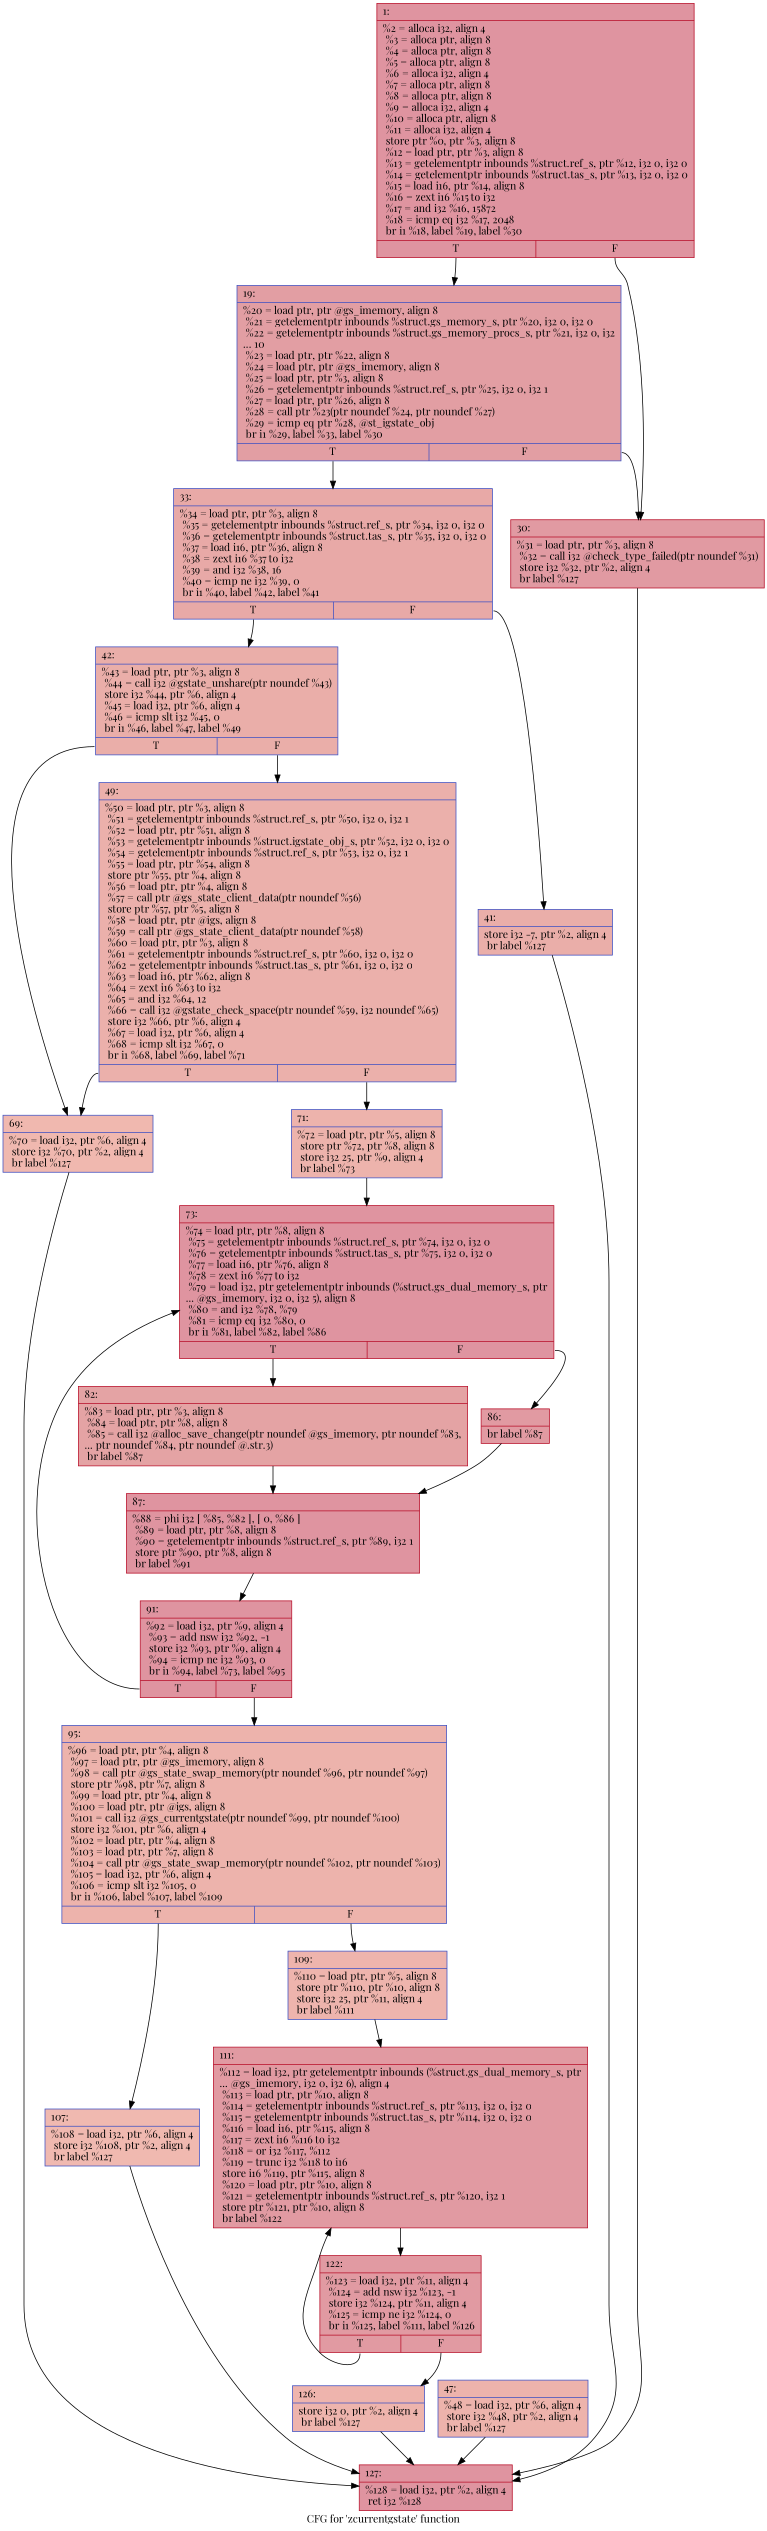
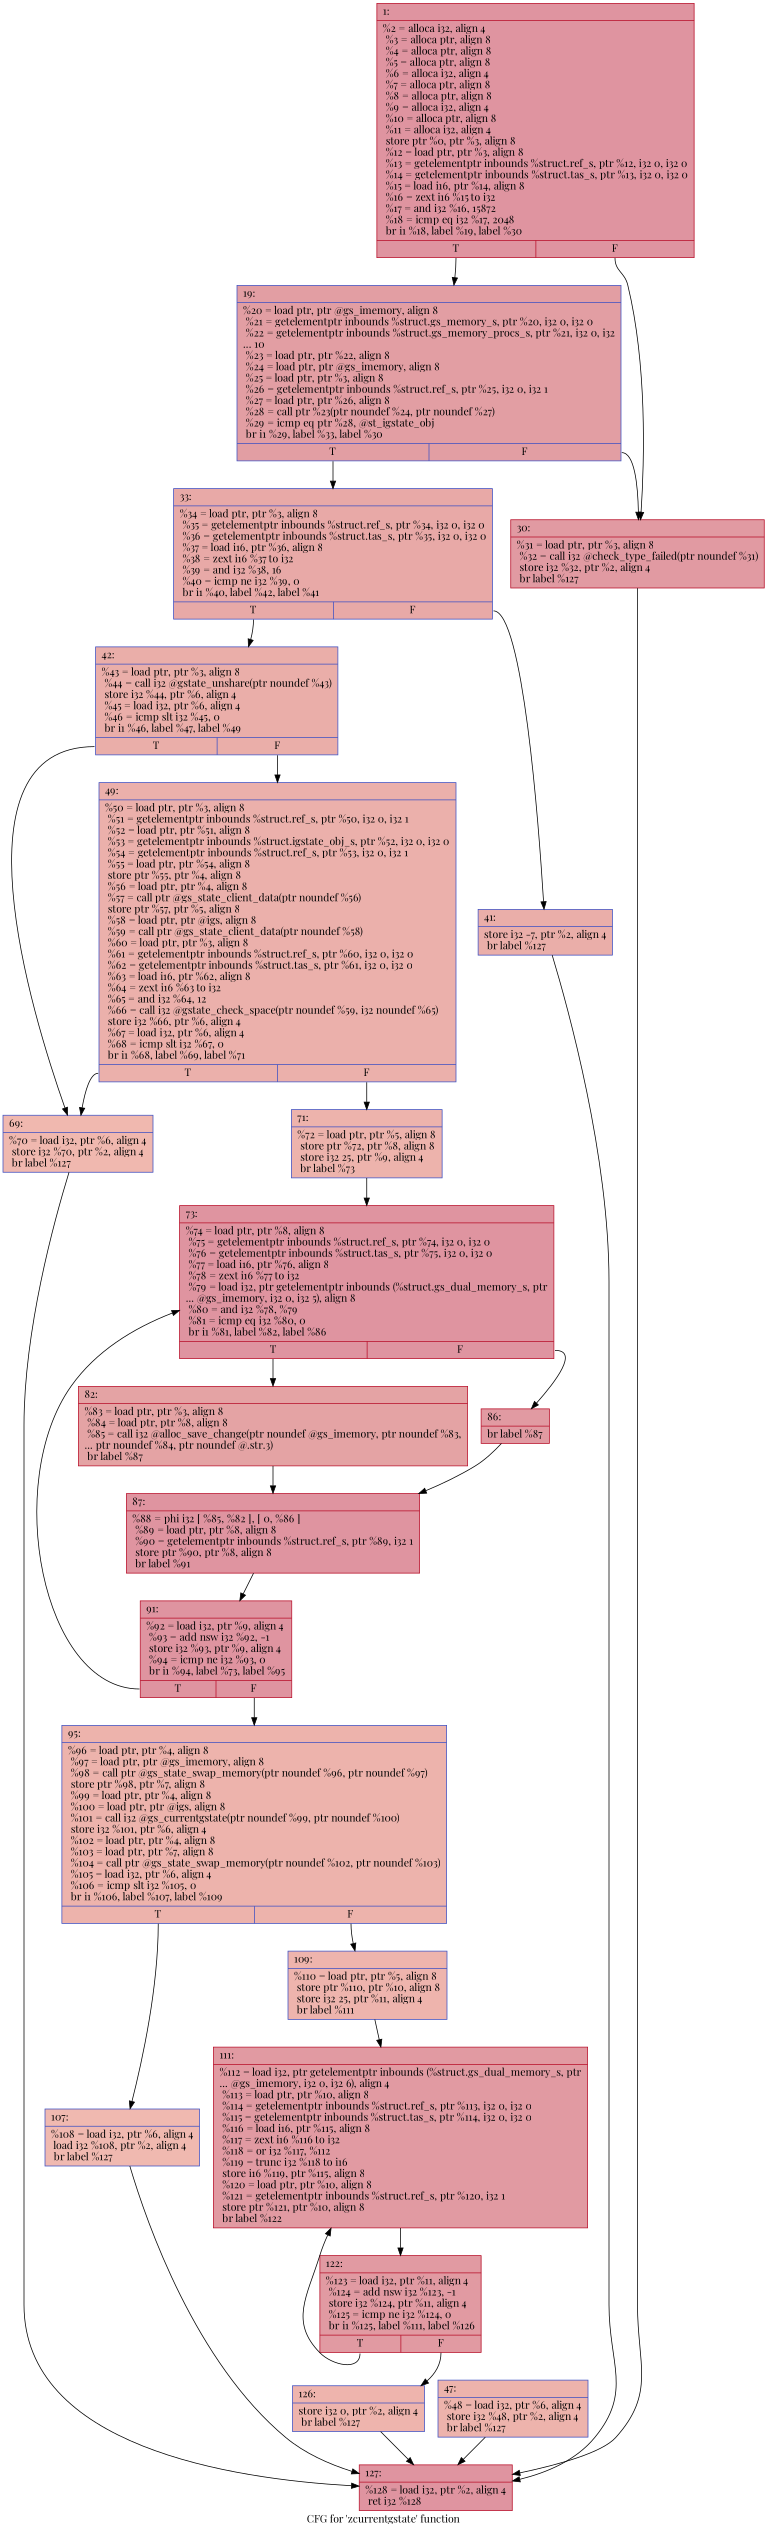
(121, 2146) -> (119, 2146)
